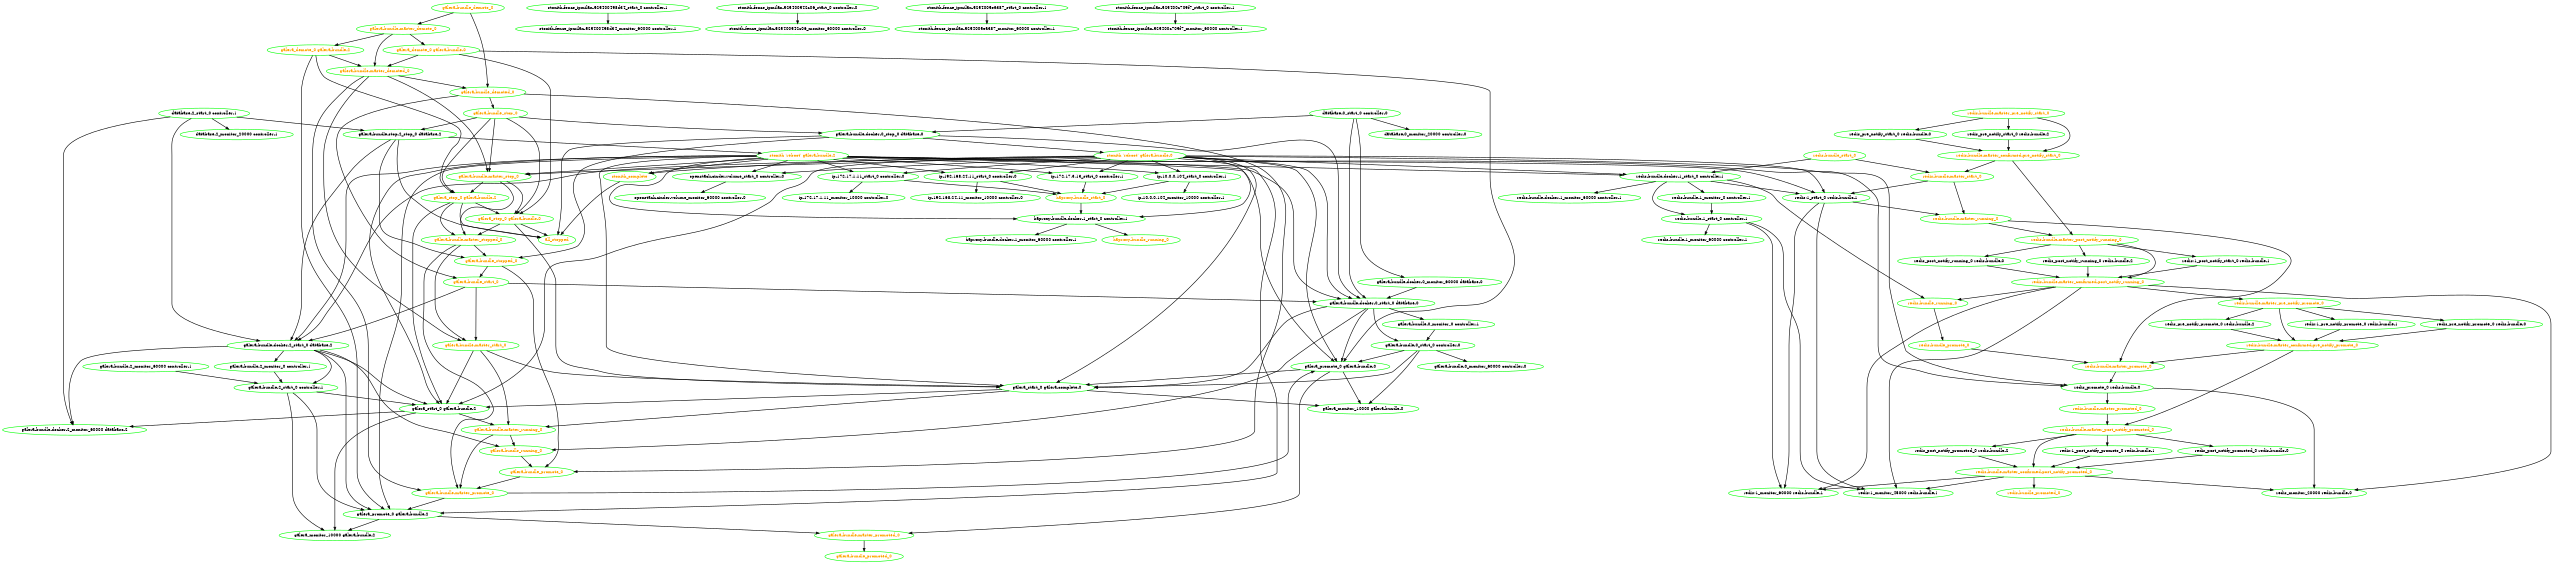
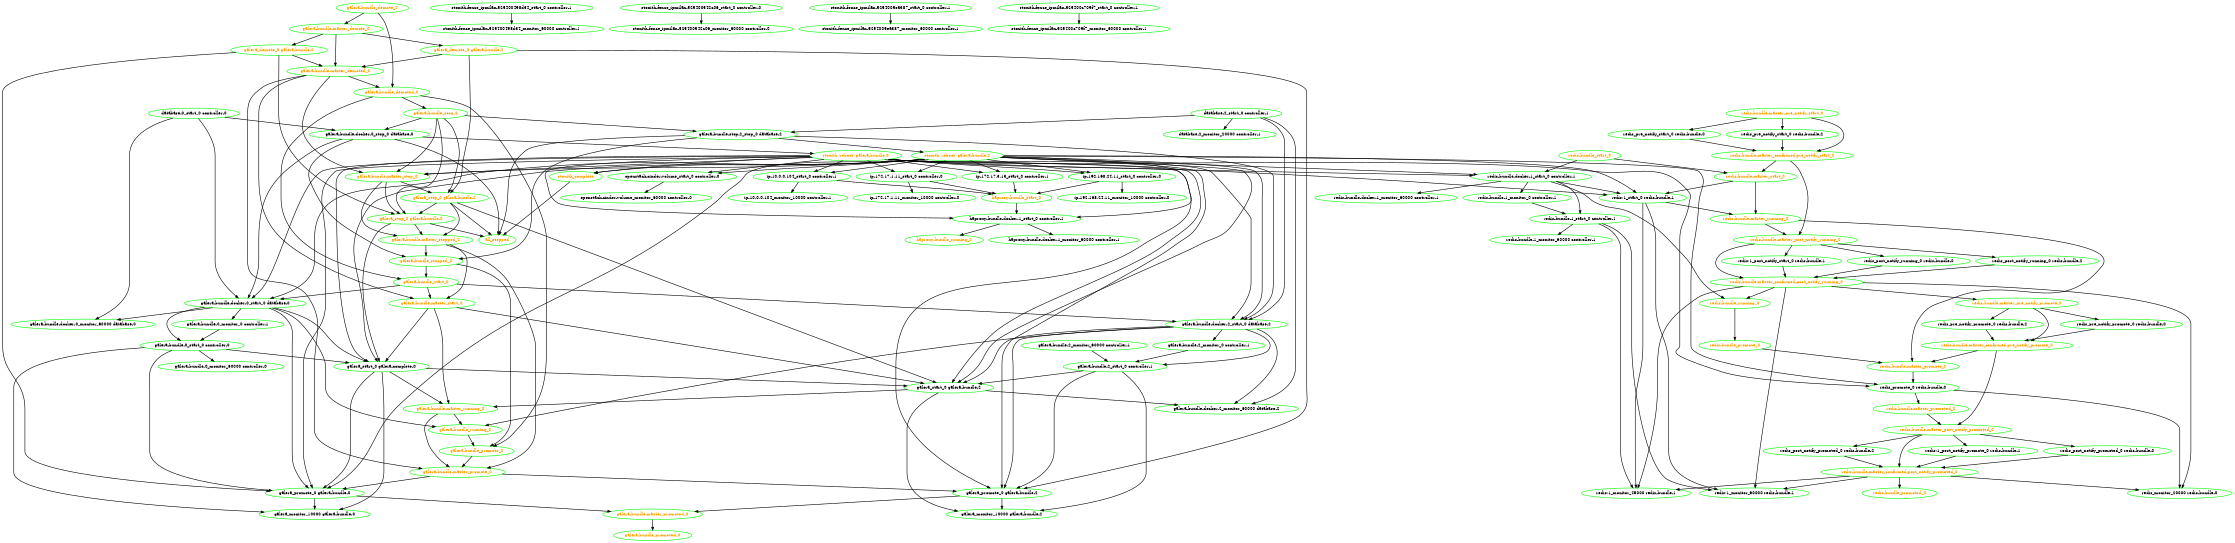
(1425, 135) -> none
(1403, 292) -> (166, 314)
(2351, 324) -> none
(1195, 377) -> (350, 430)
